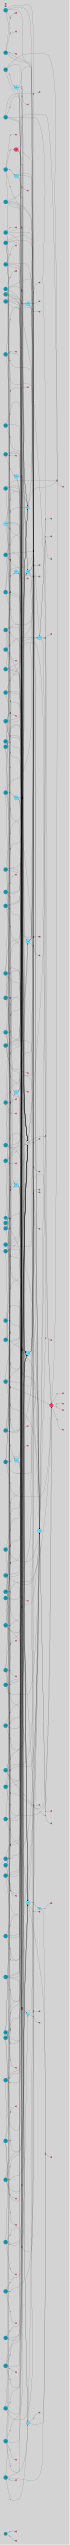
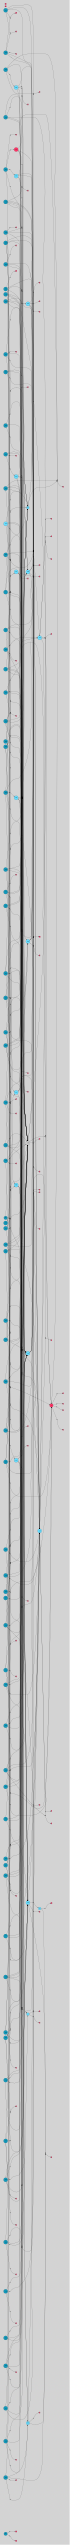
none -> (6, 372)
